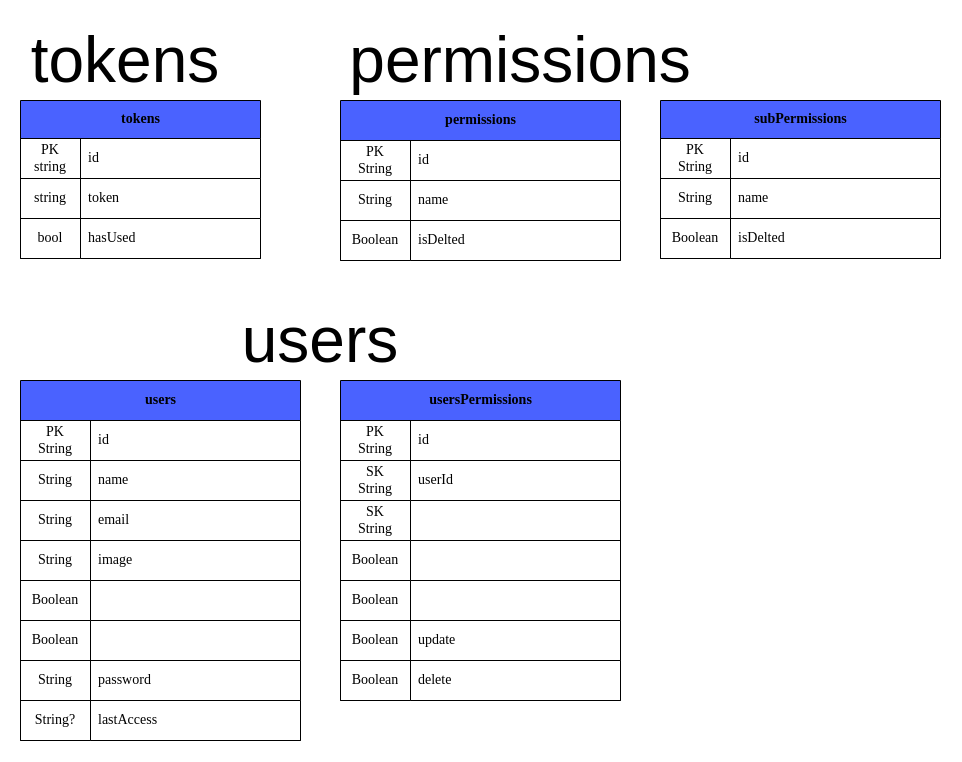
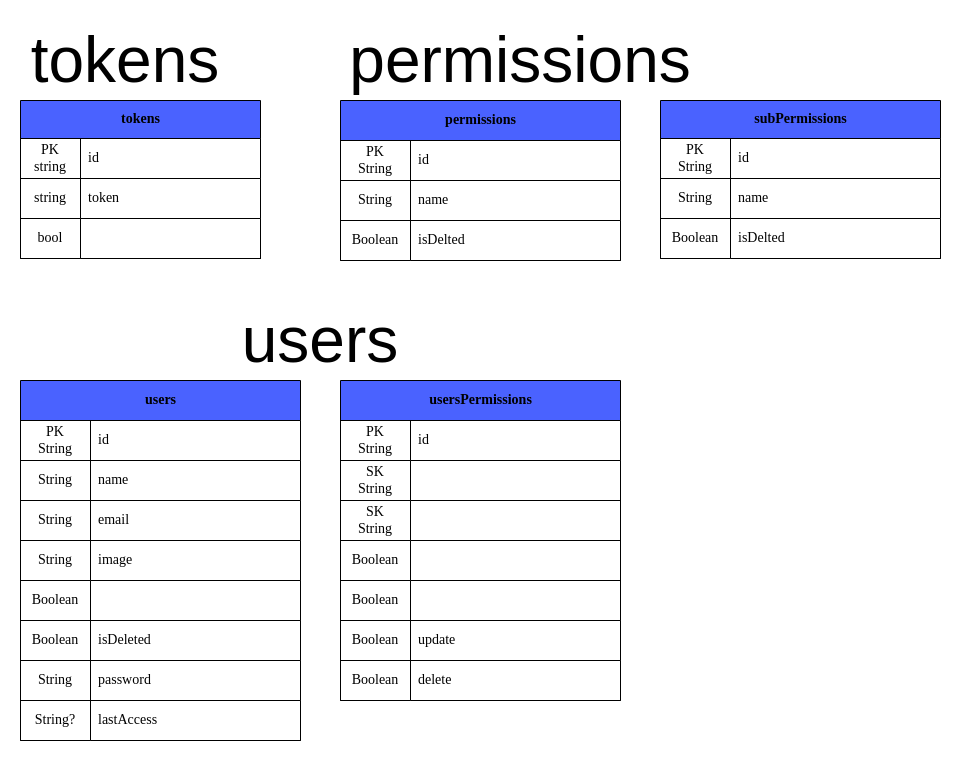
(171, 239) -> none
(516, 481) -> none
none -> (196, 641)
